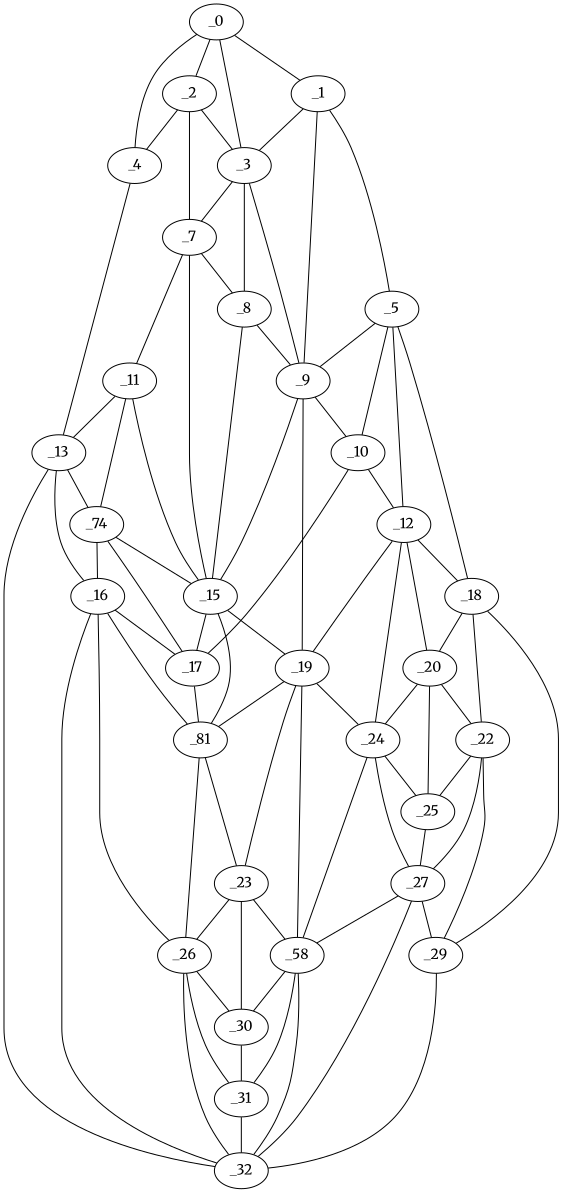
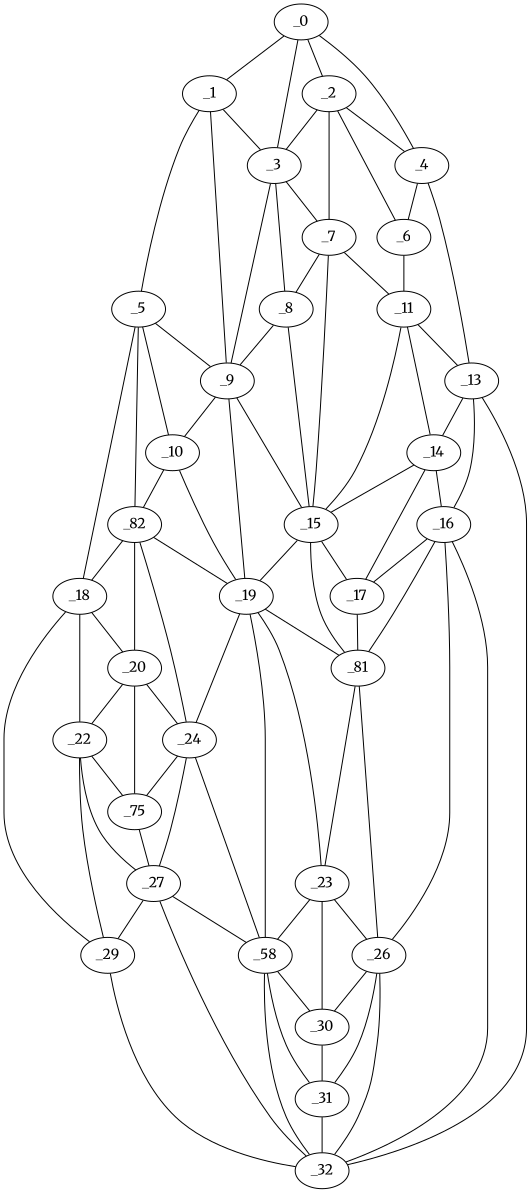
none -> (404, 237)
(97, 525) -> (434, 453)
(404, 525) -> (135, 525)
(284, 566) -> (205, 526)
(428, 812) -> (135, 812)
